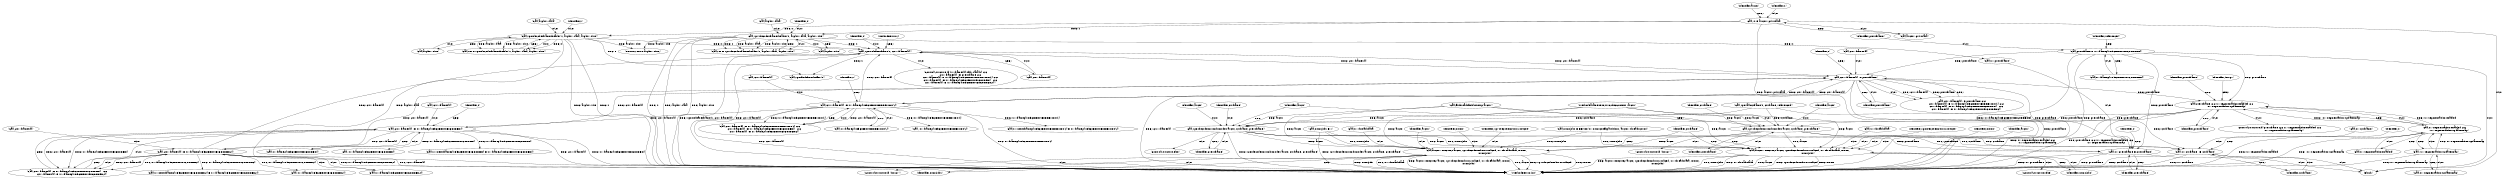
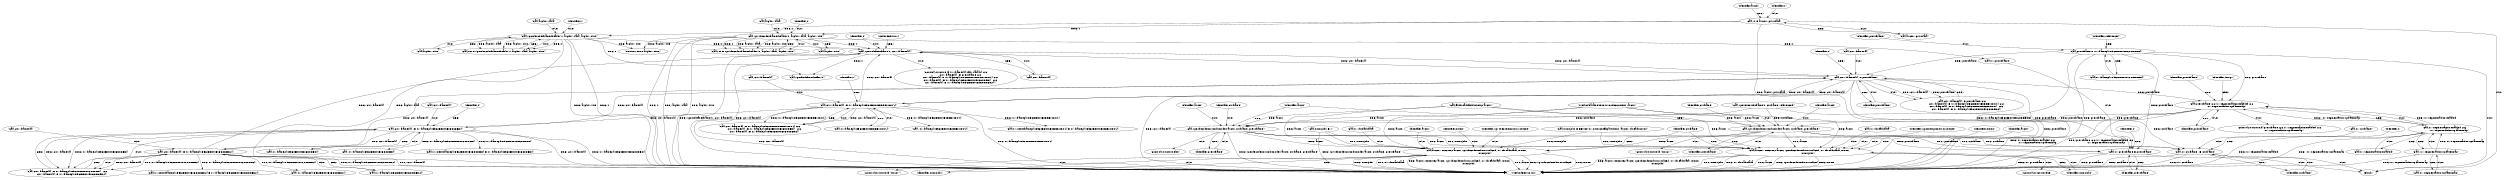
(1764, 105) -> (1764, 105)
(1933, 129) -> (1933, 129)
(334, 162) -> (334, 162)
